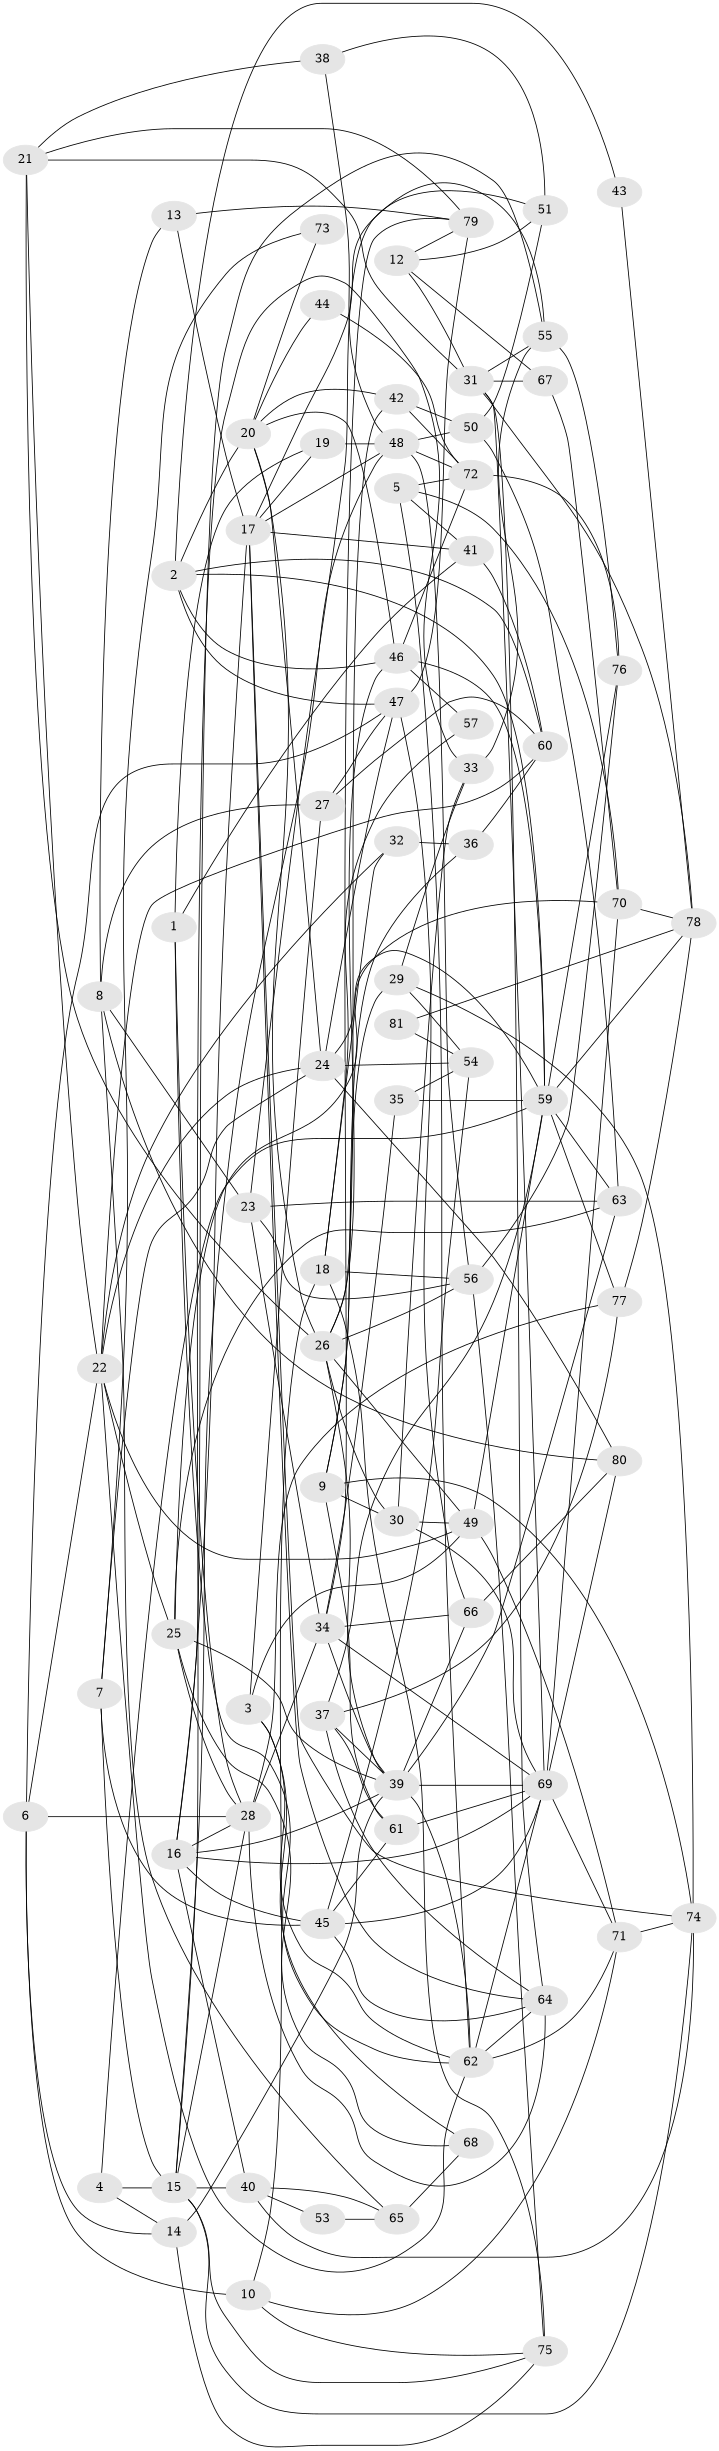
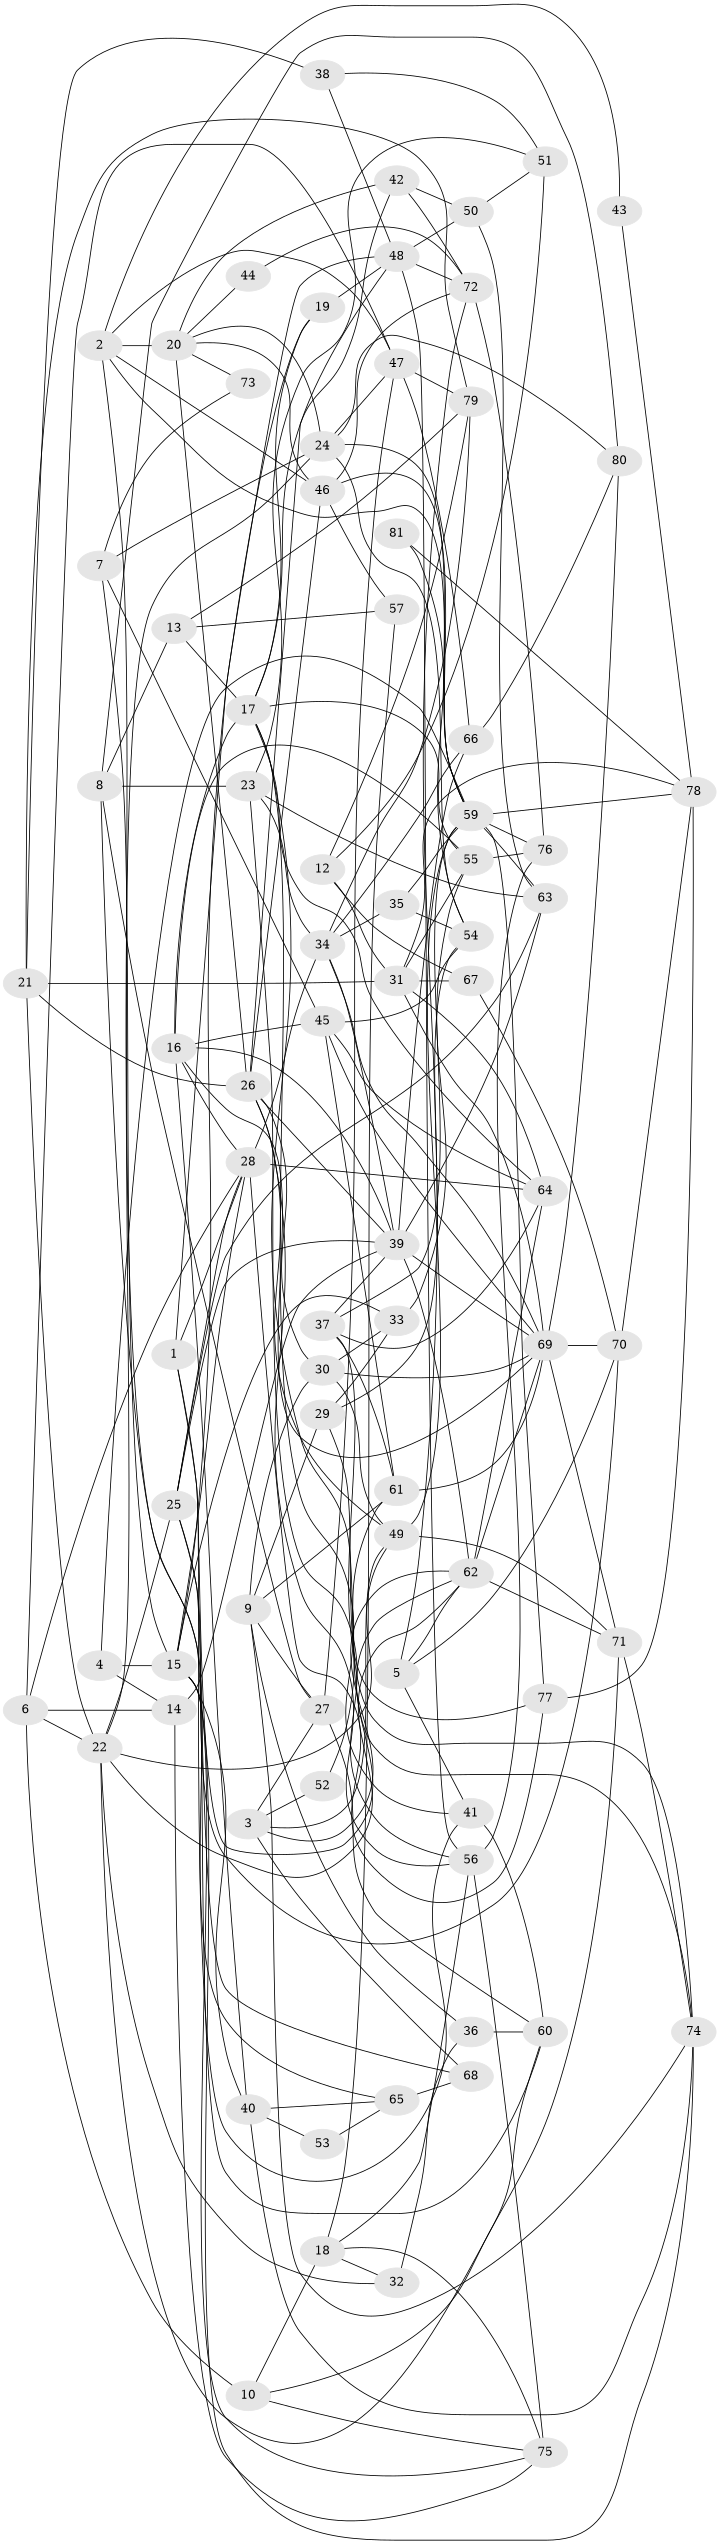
none -> (294, 618)
none -> (284, 1661)
none -> (323, 1786)
